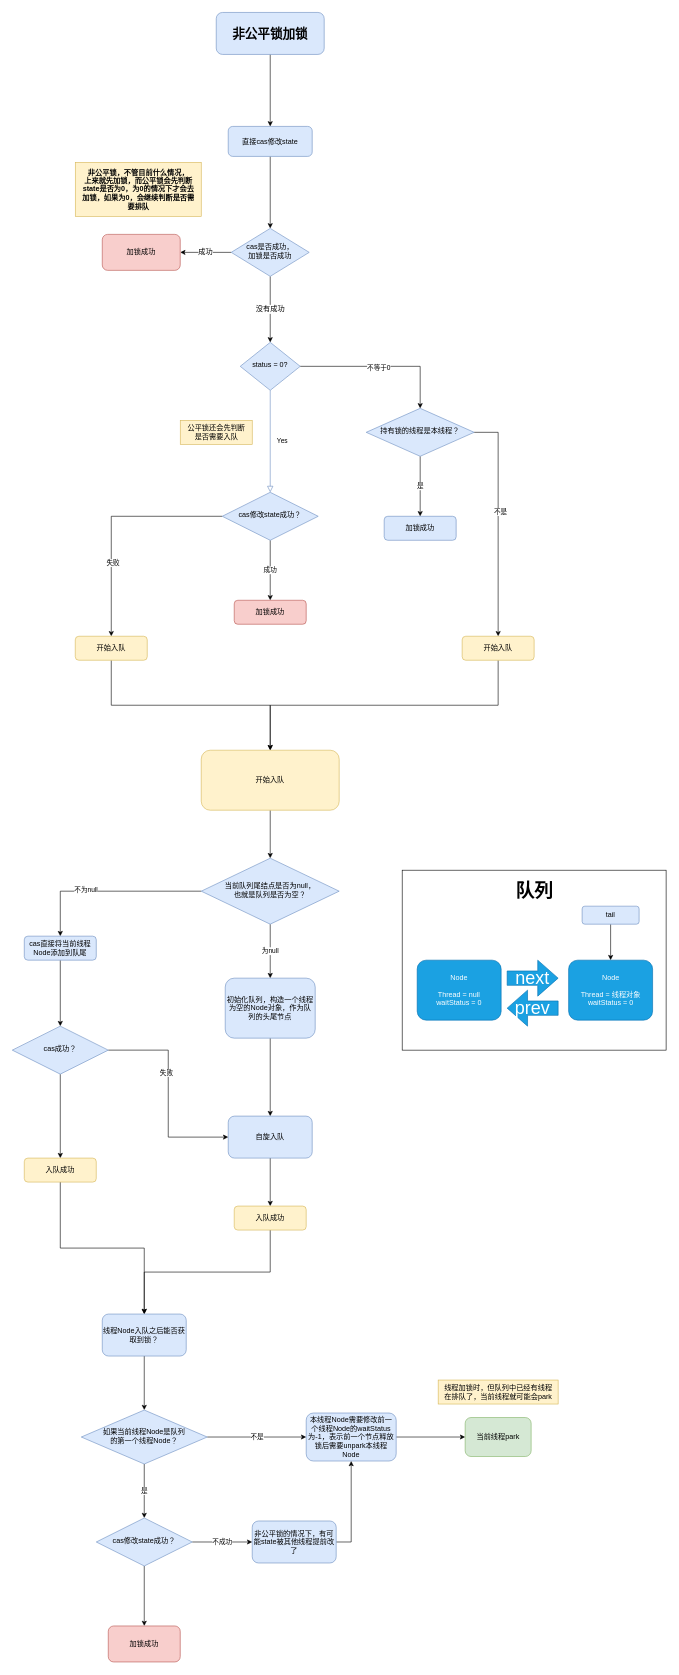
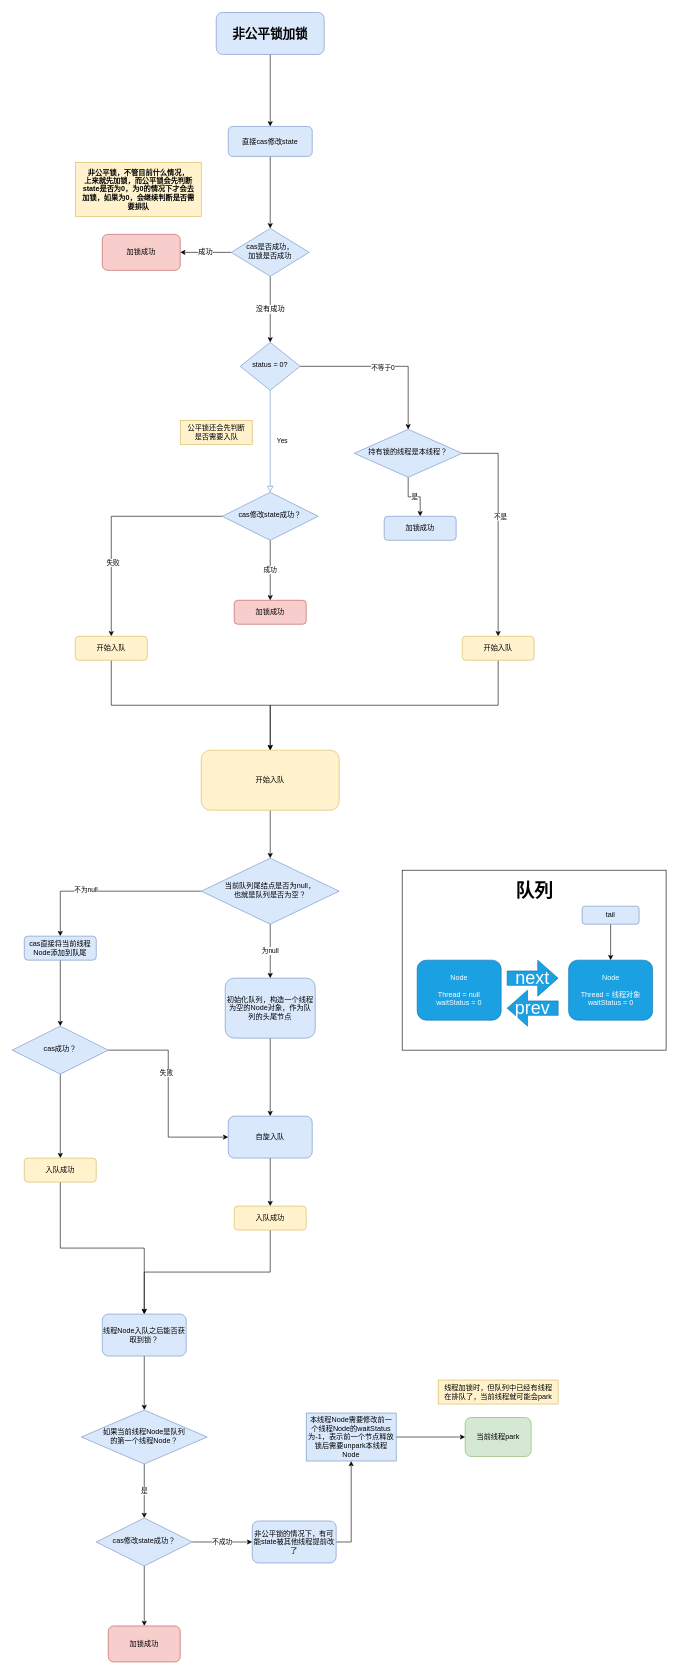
(420, 432) -> (408, 453)
(256, 1437) -> none
(351, 1437) -> (351, 1437)
